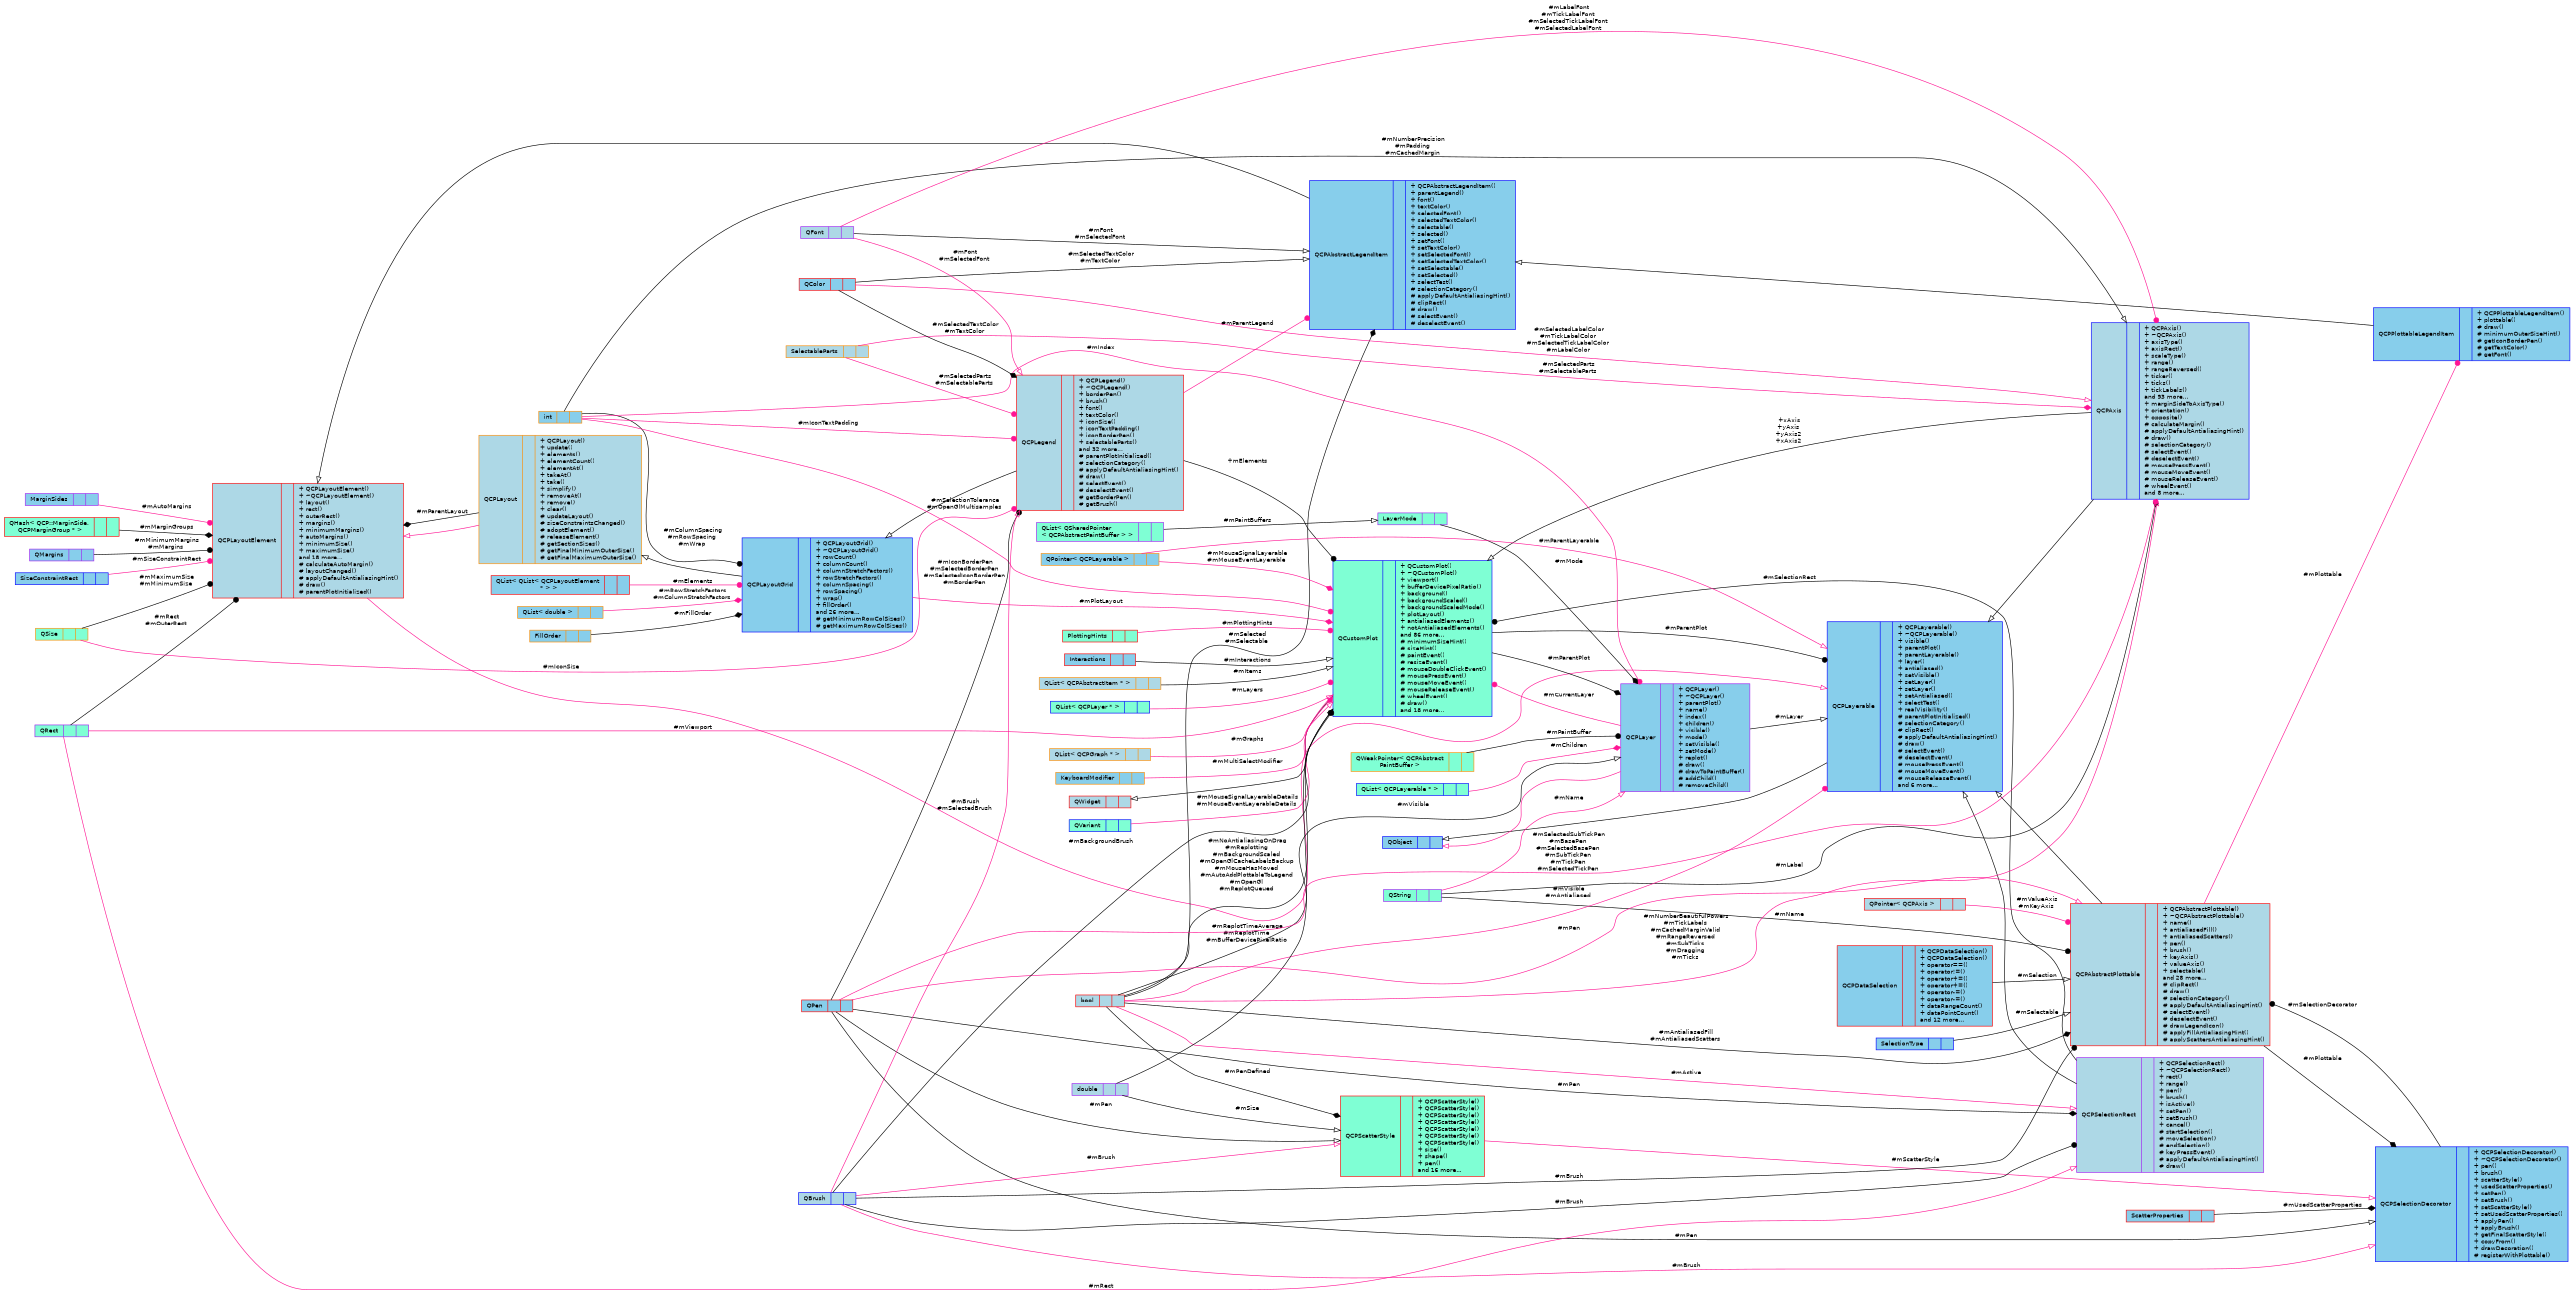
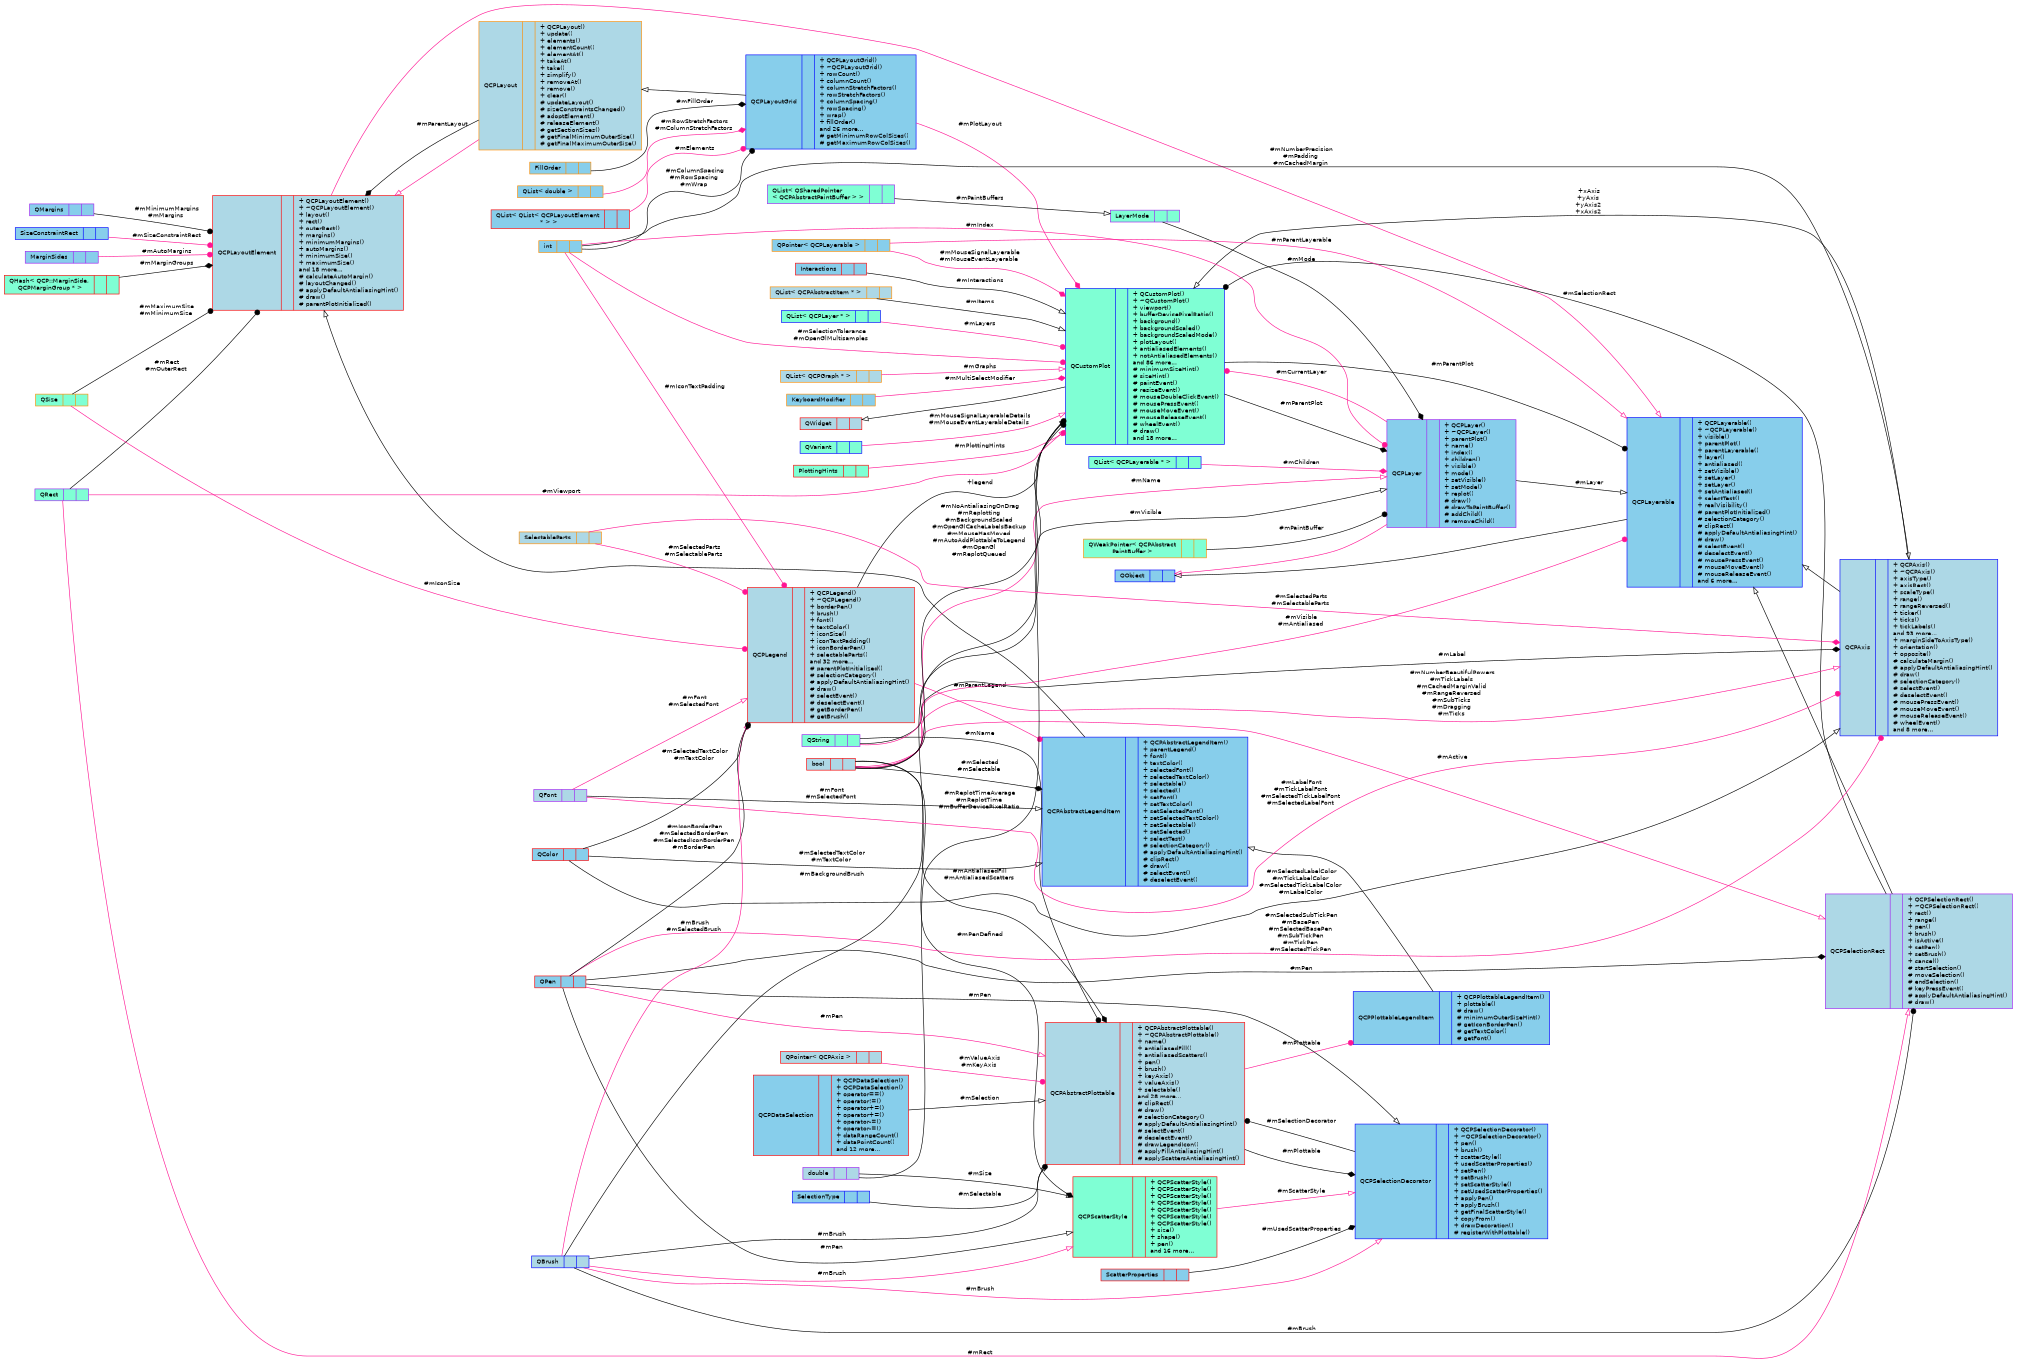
(1469, 349) -> (1207, 924)
(1247, 461) -> (979, 483)
(952, 499) -> none
(2051, 850) -> none
